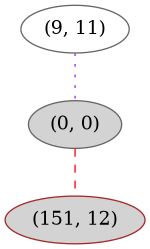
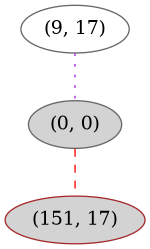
(75, 29) -> (75, 29)
(75, 220) -> (75, 220)
